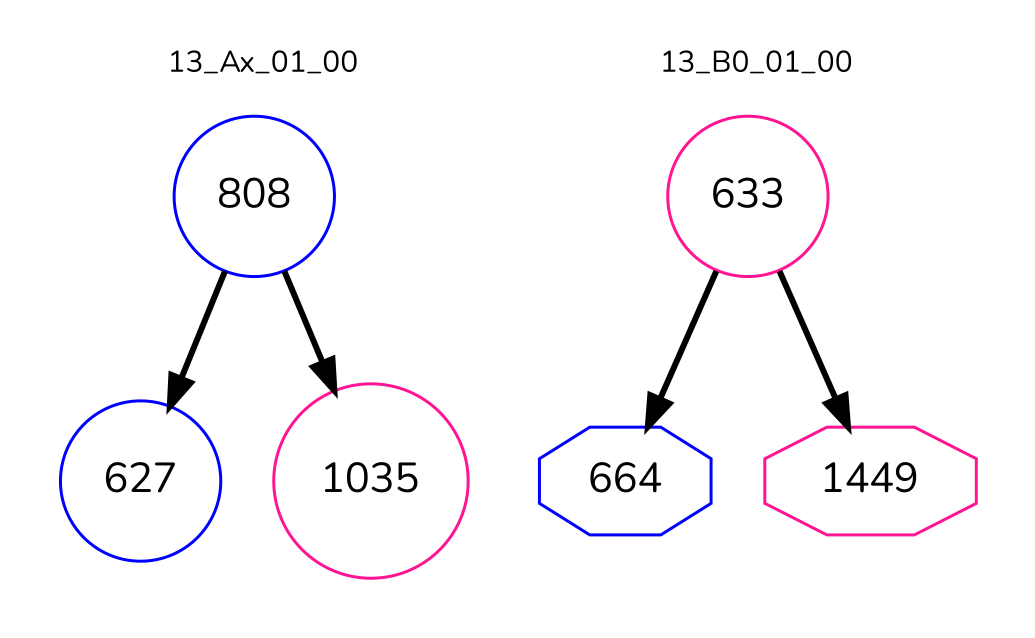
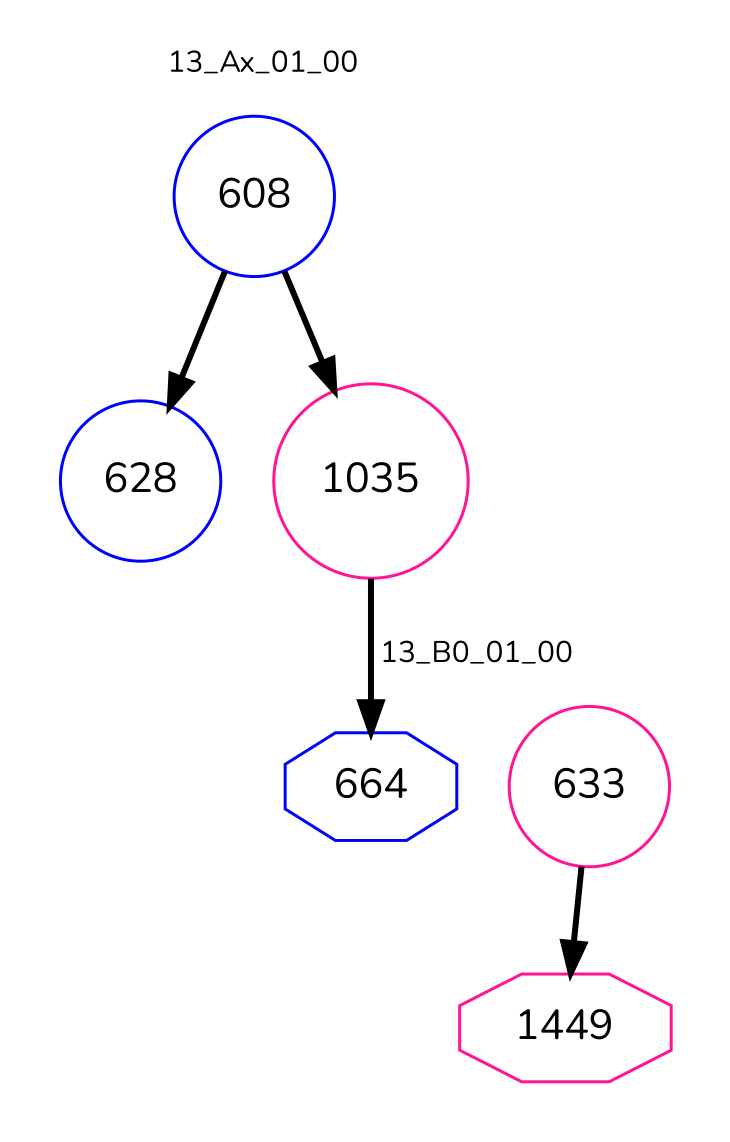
(254, 196) -> (254, 196)
(688, 335) -> (371, 647)
(141, 481) -> (141, 481)
